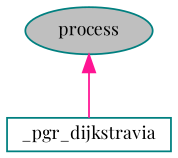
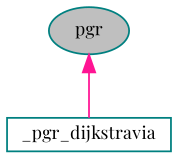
(89, 31) -> (89, 31)
